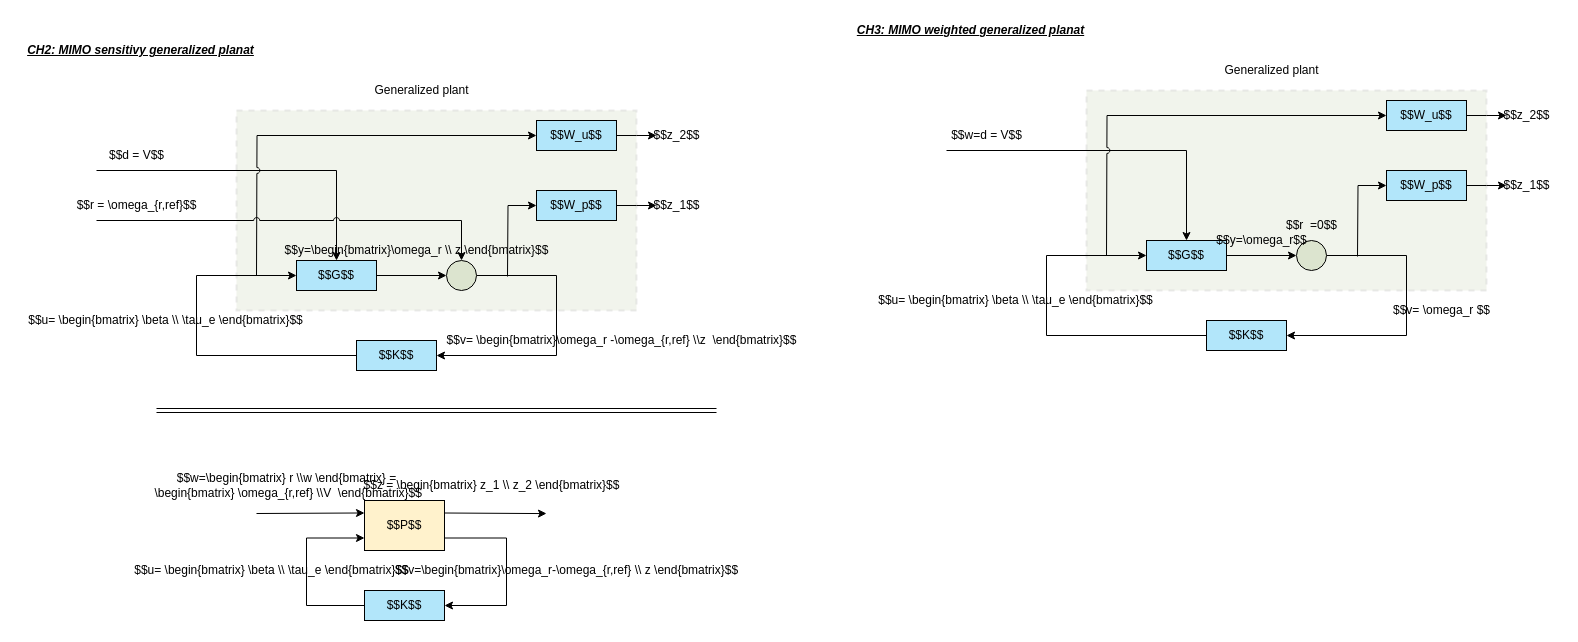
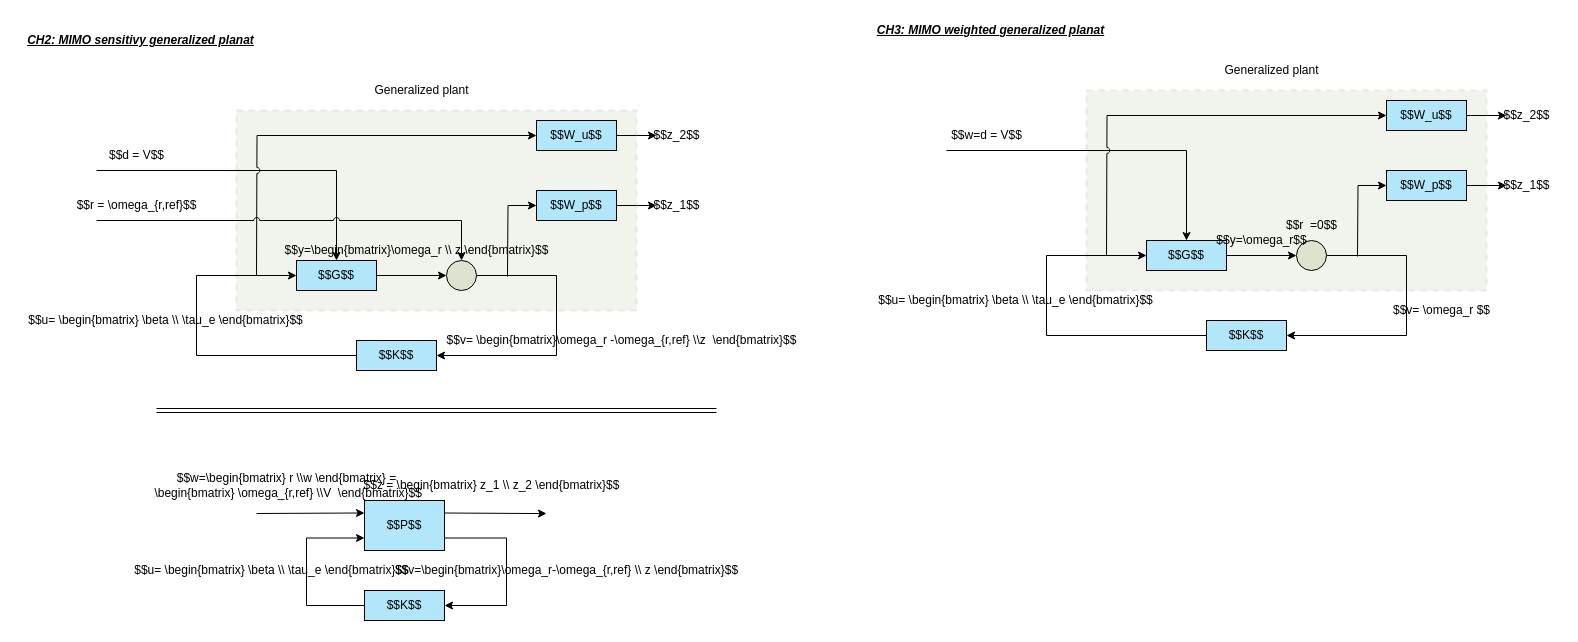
(971, 31) -> (991, 31)
(141, 51) -> (141, 41)
(405, 526) -> (405, 526)
